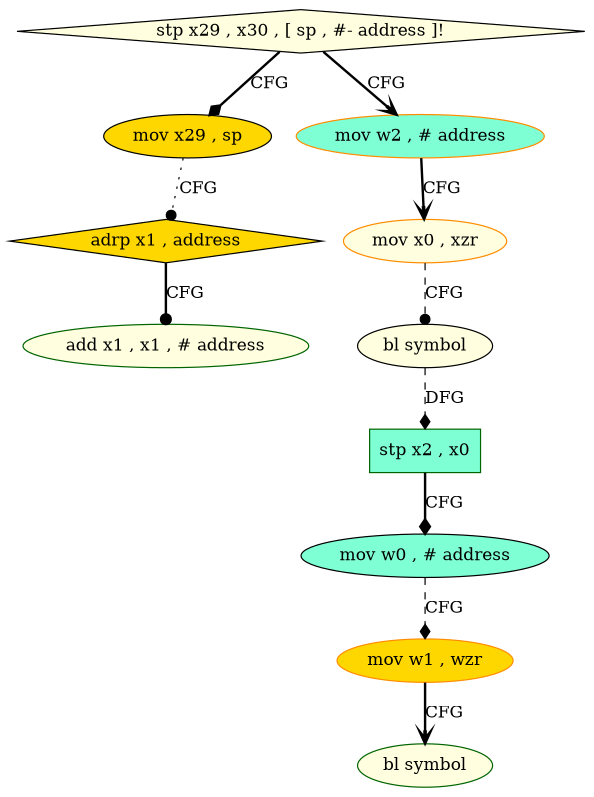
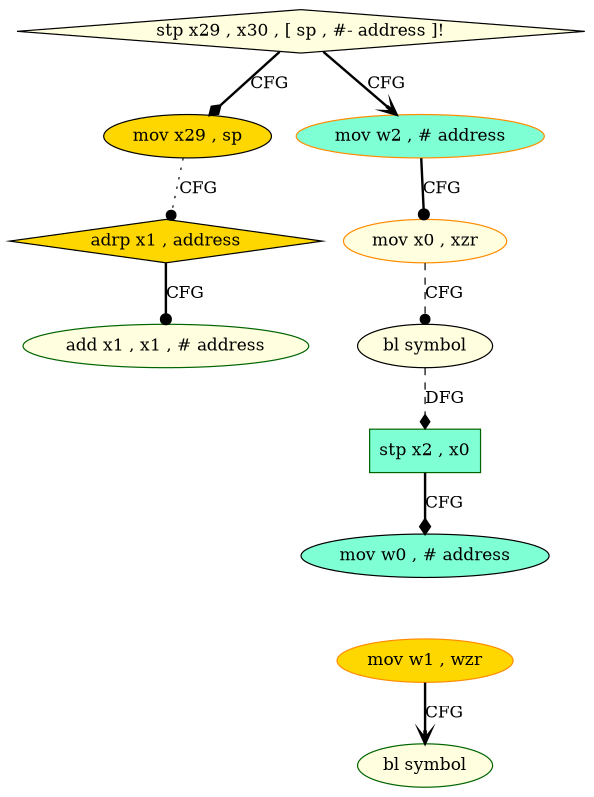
(422, 184) -> (422, 184)
(425, 601) -> none
